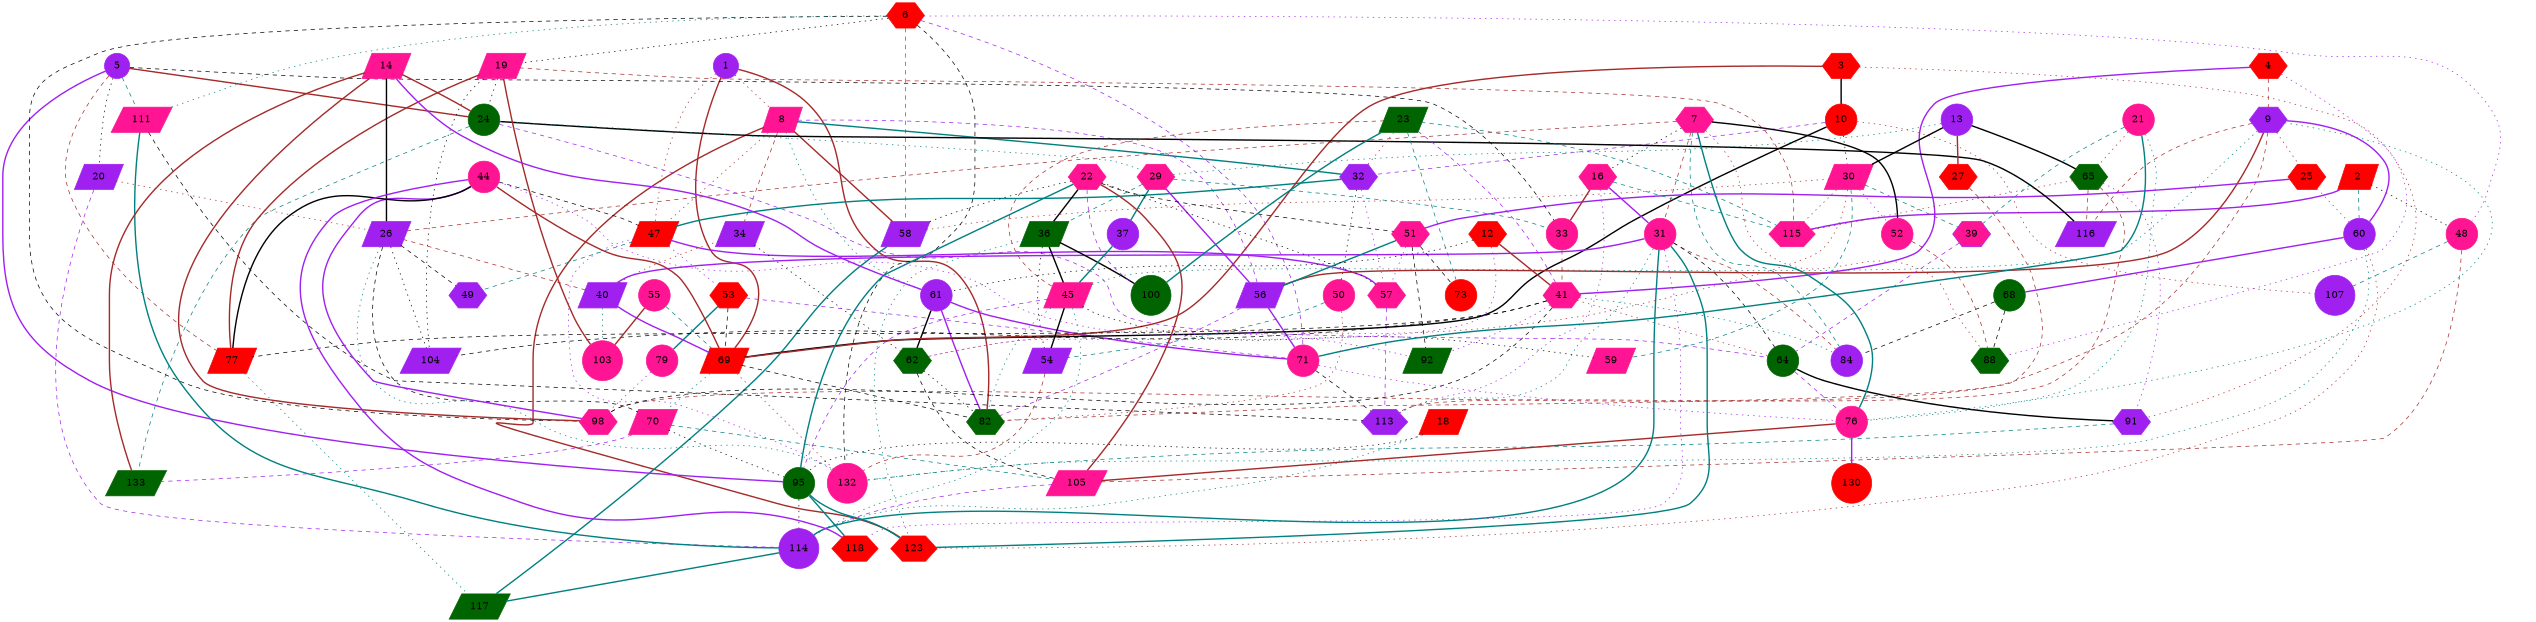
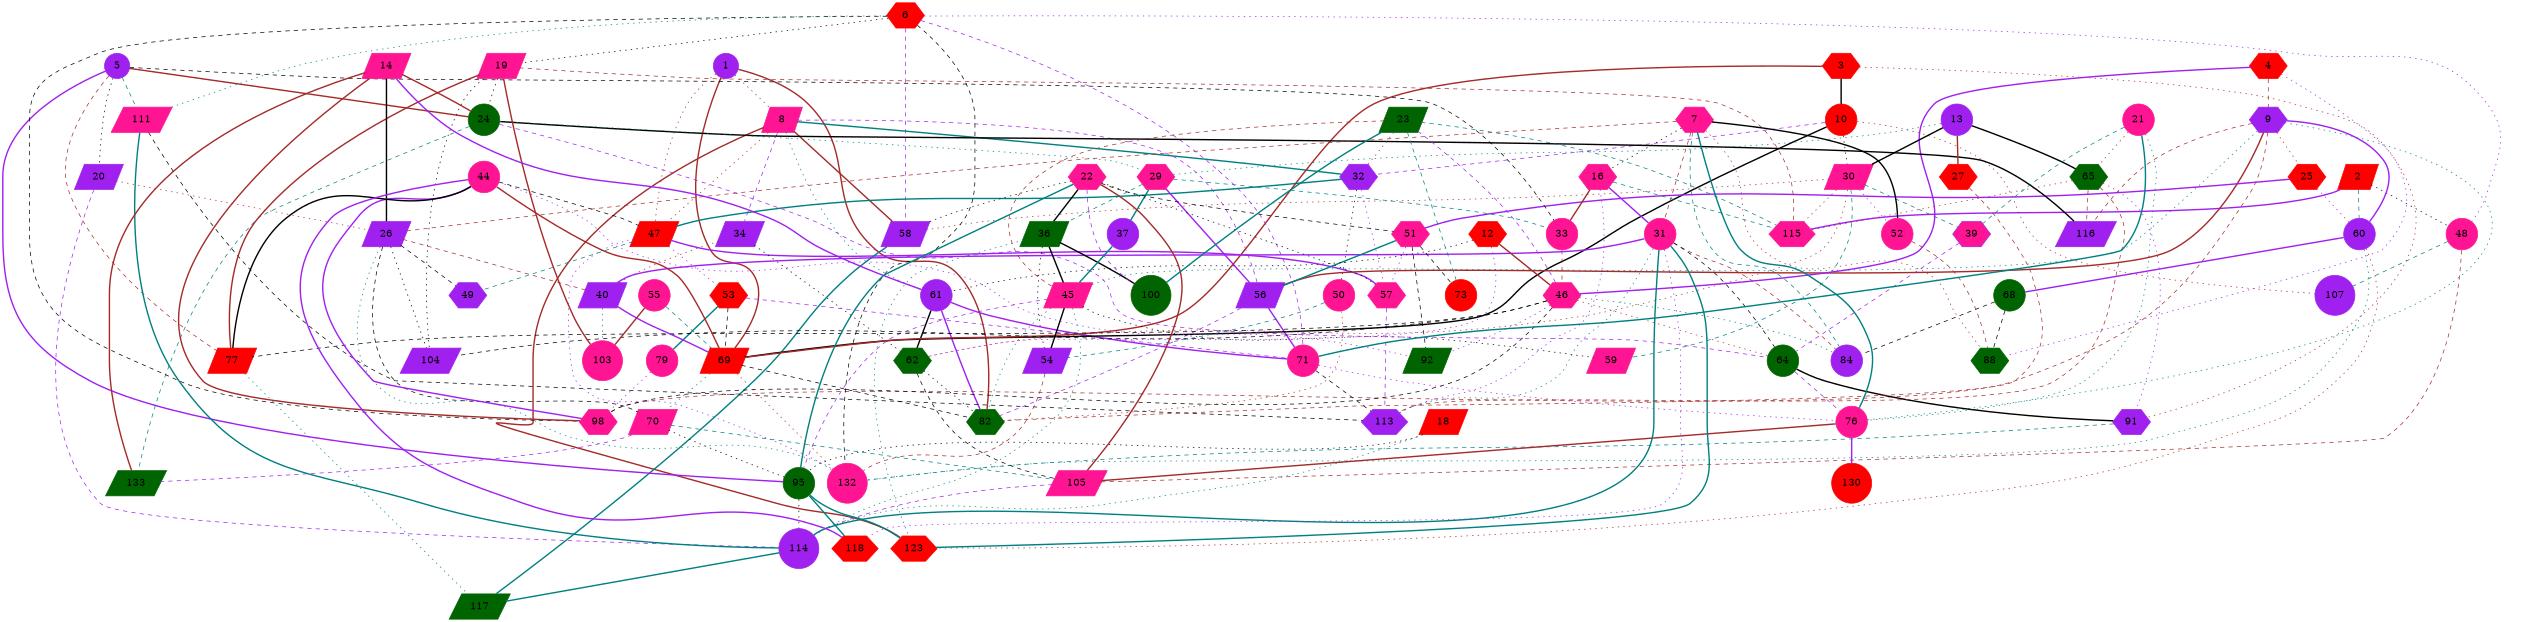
(761, 177) -> (761, 177)
(1562, 295) -> (1562, 295)
